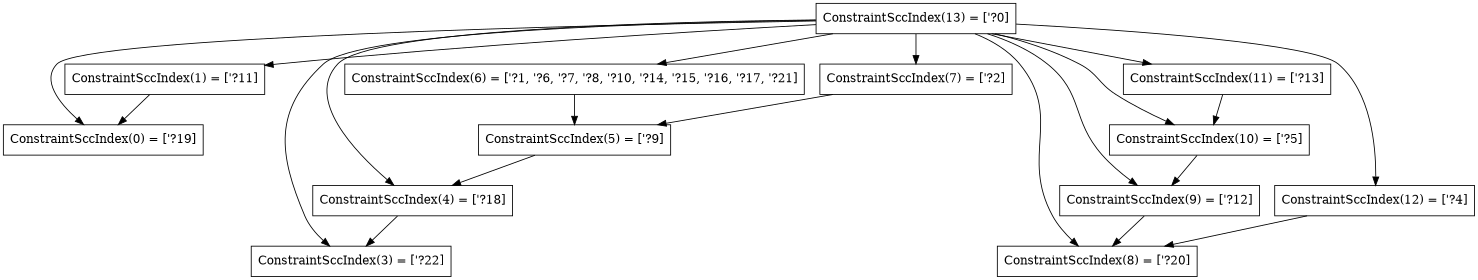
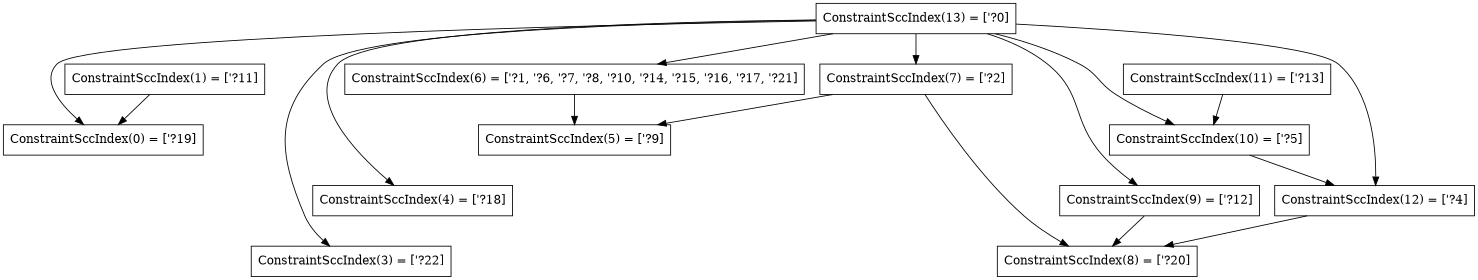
(544, 42) -> none
(1067, 48) -> none
(1040, 127) -> (985, 176)
(1187, 167) -> (1288, 169)
(498, 169) -> none
(385, 228) -> none
